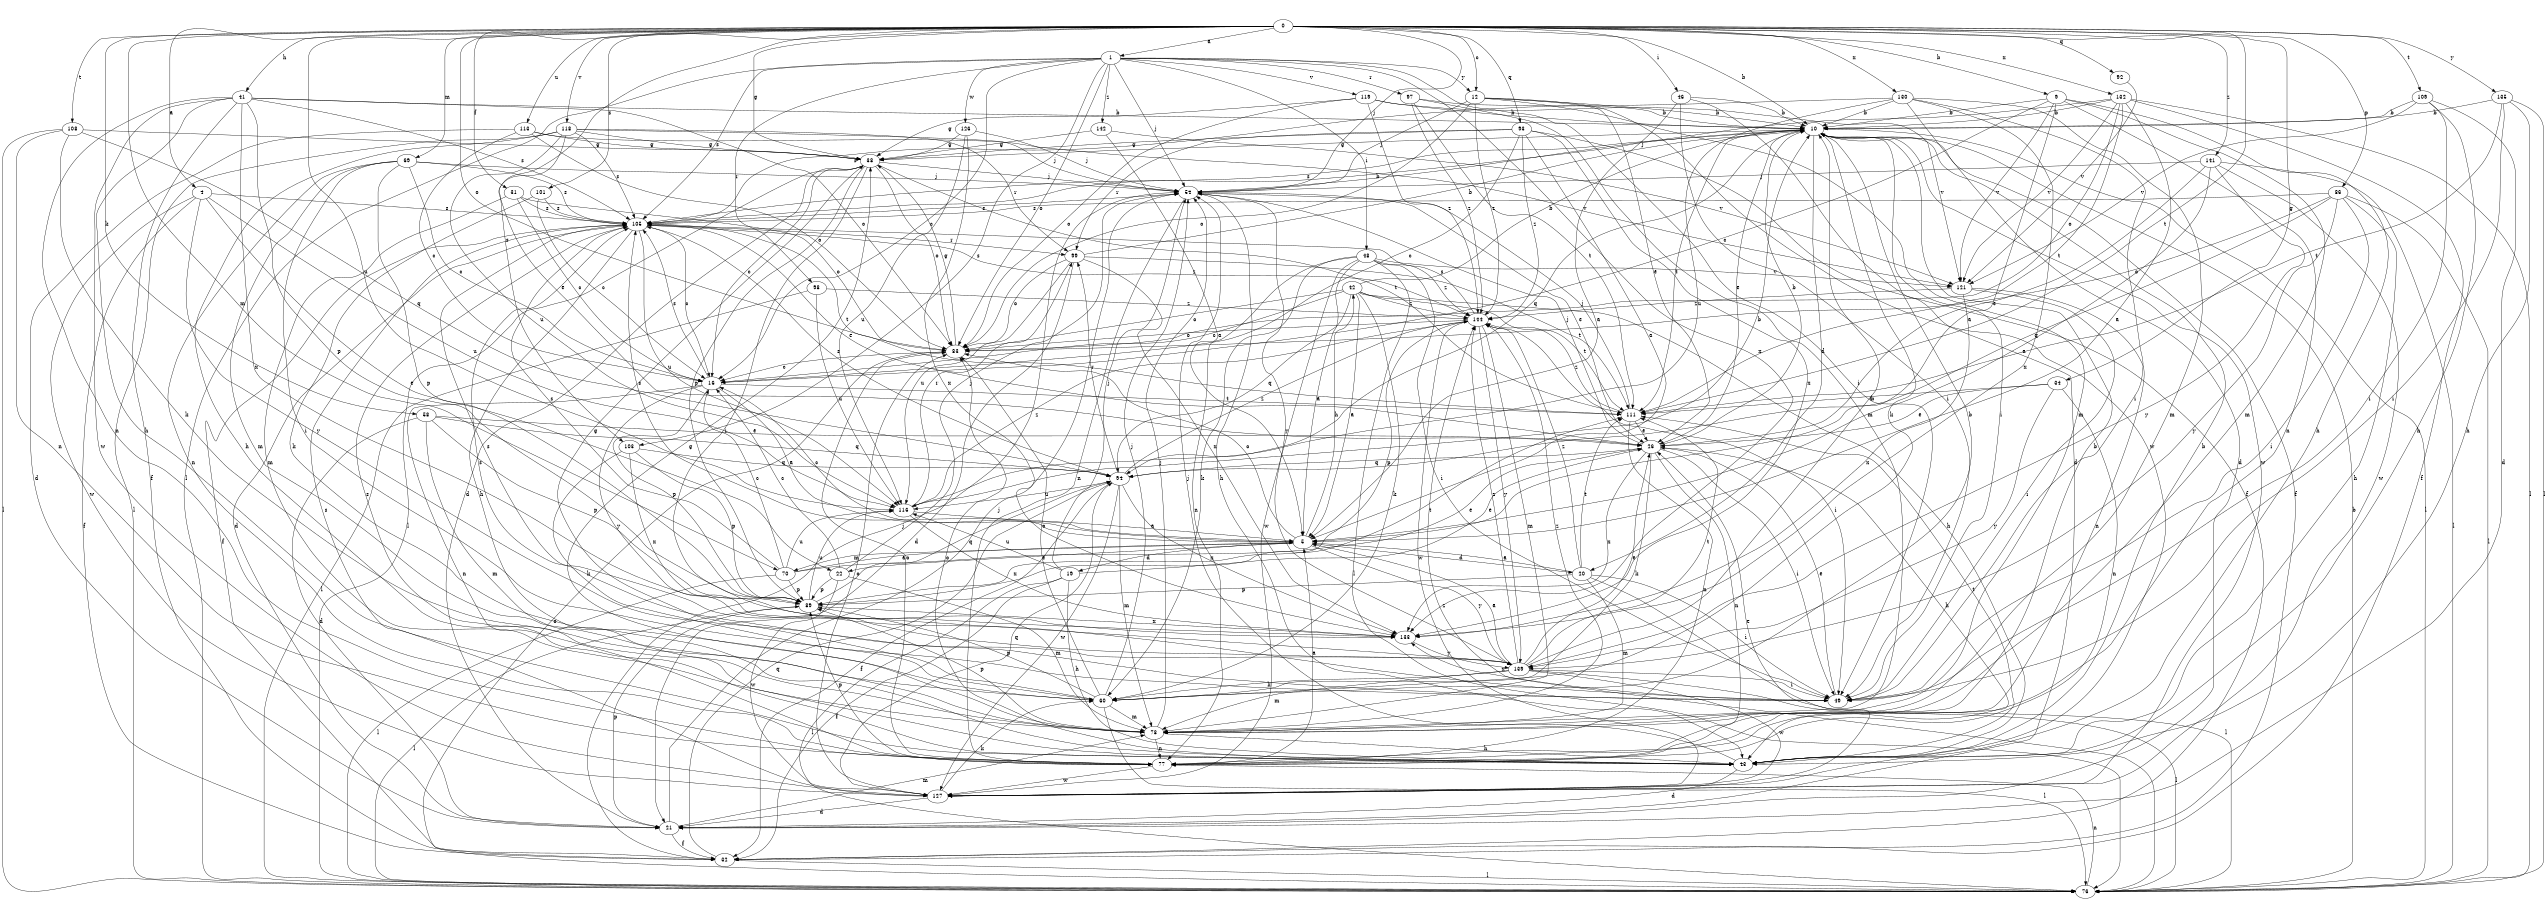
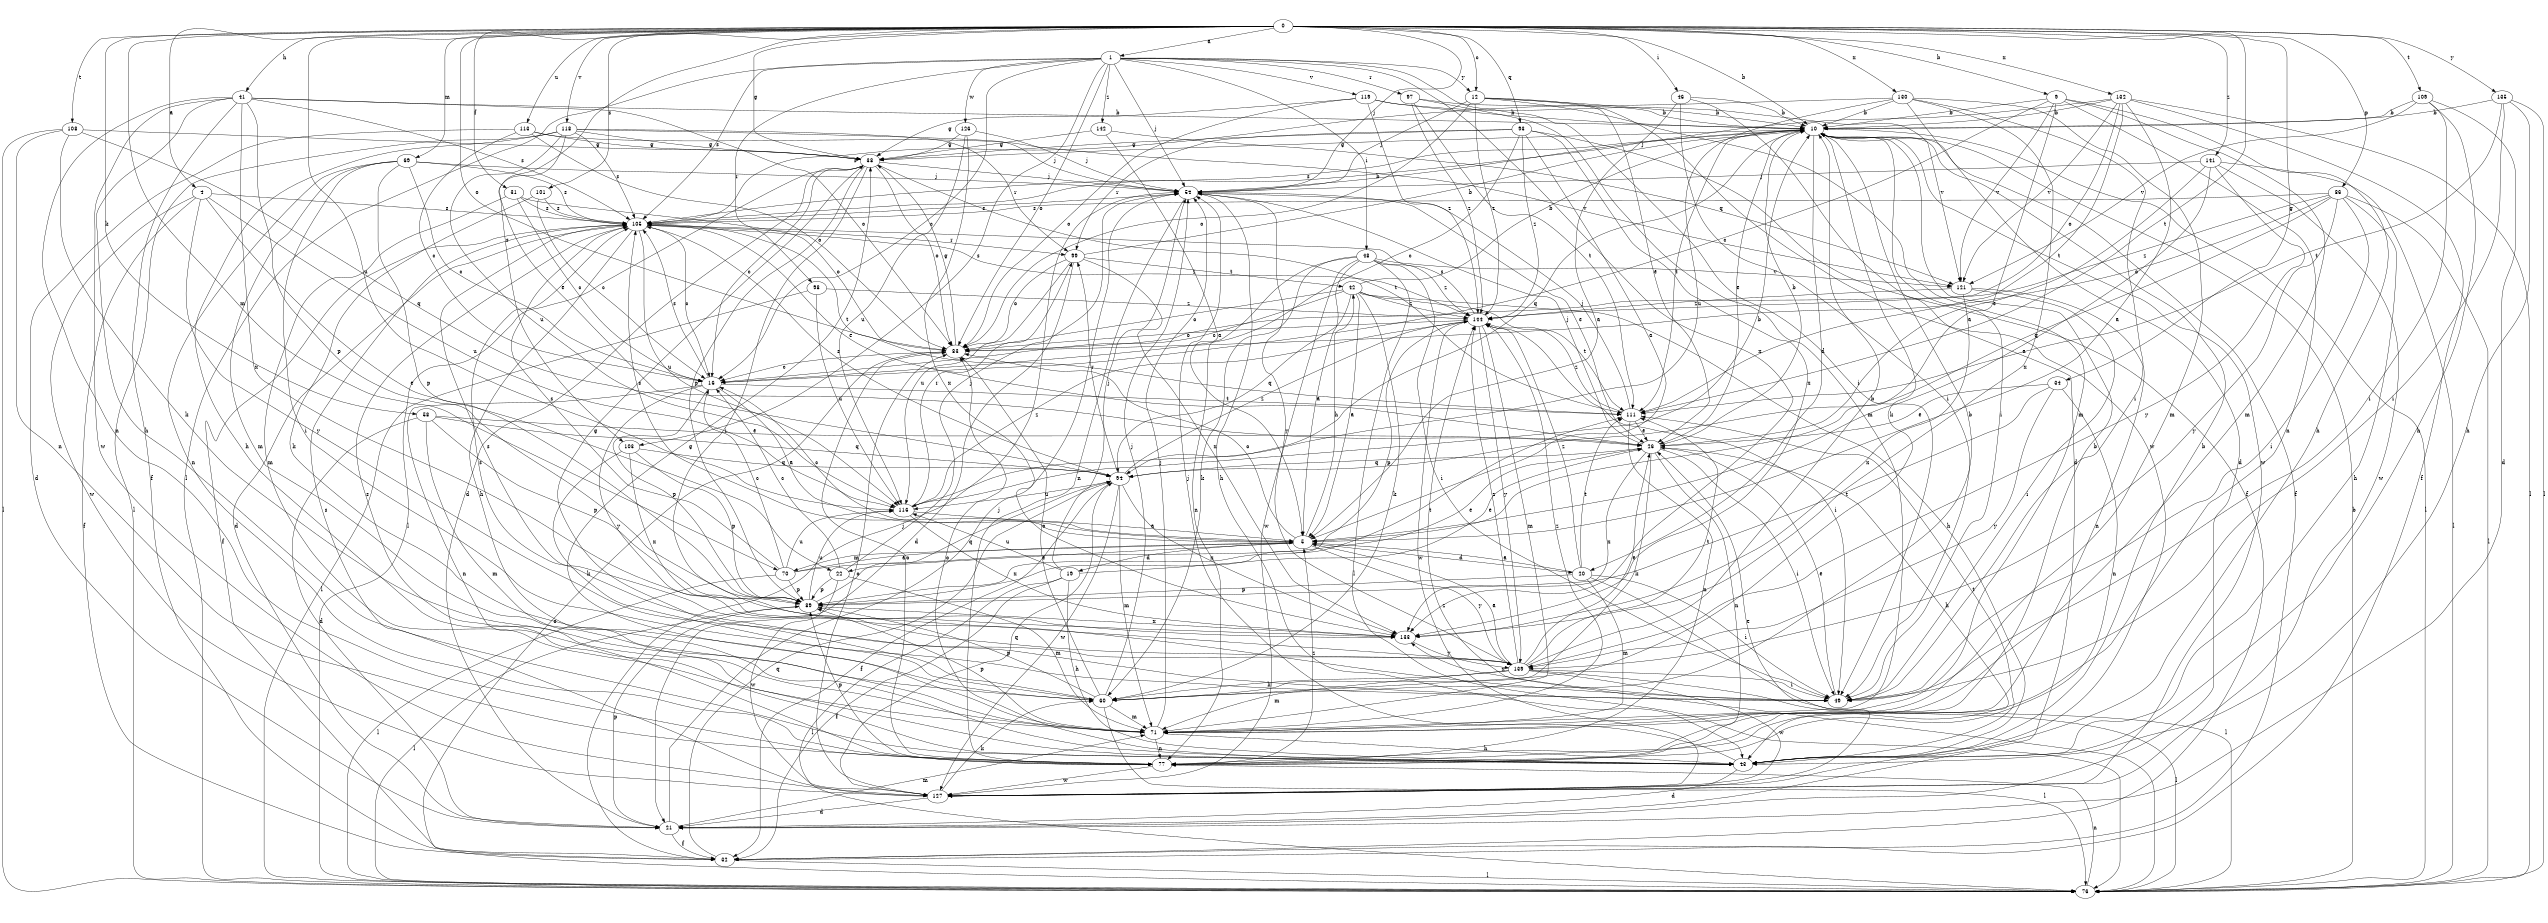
(2120, 78) -> none
(1721, 209) -> (1721, 209)
(1379, 273) -> (1212, 272)
none -> (1981, 295)
(1847, 398) -> (1427, 589)
(1314, 653) -> (1314, 653)
(1154, 733) -> (1154, 733)
